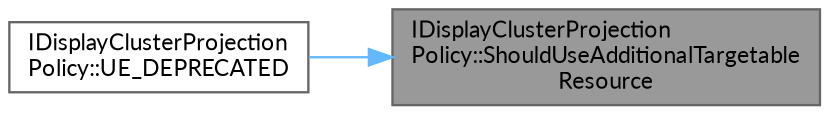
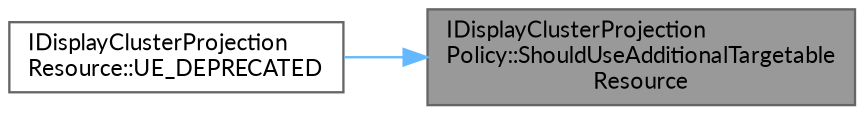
(159, 57) -> (176, 57)
